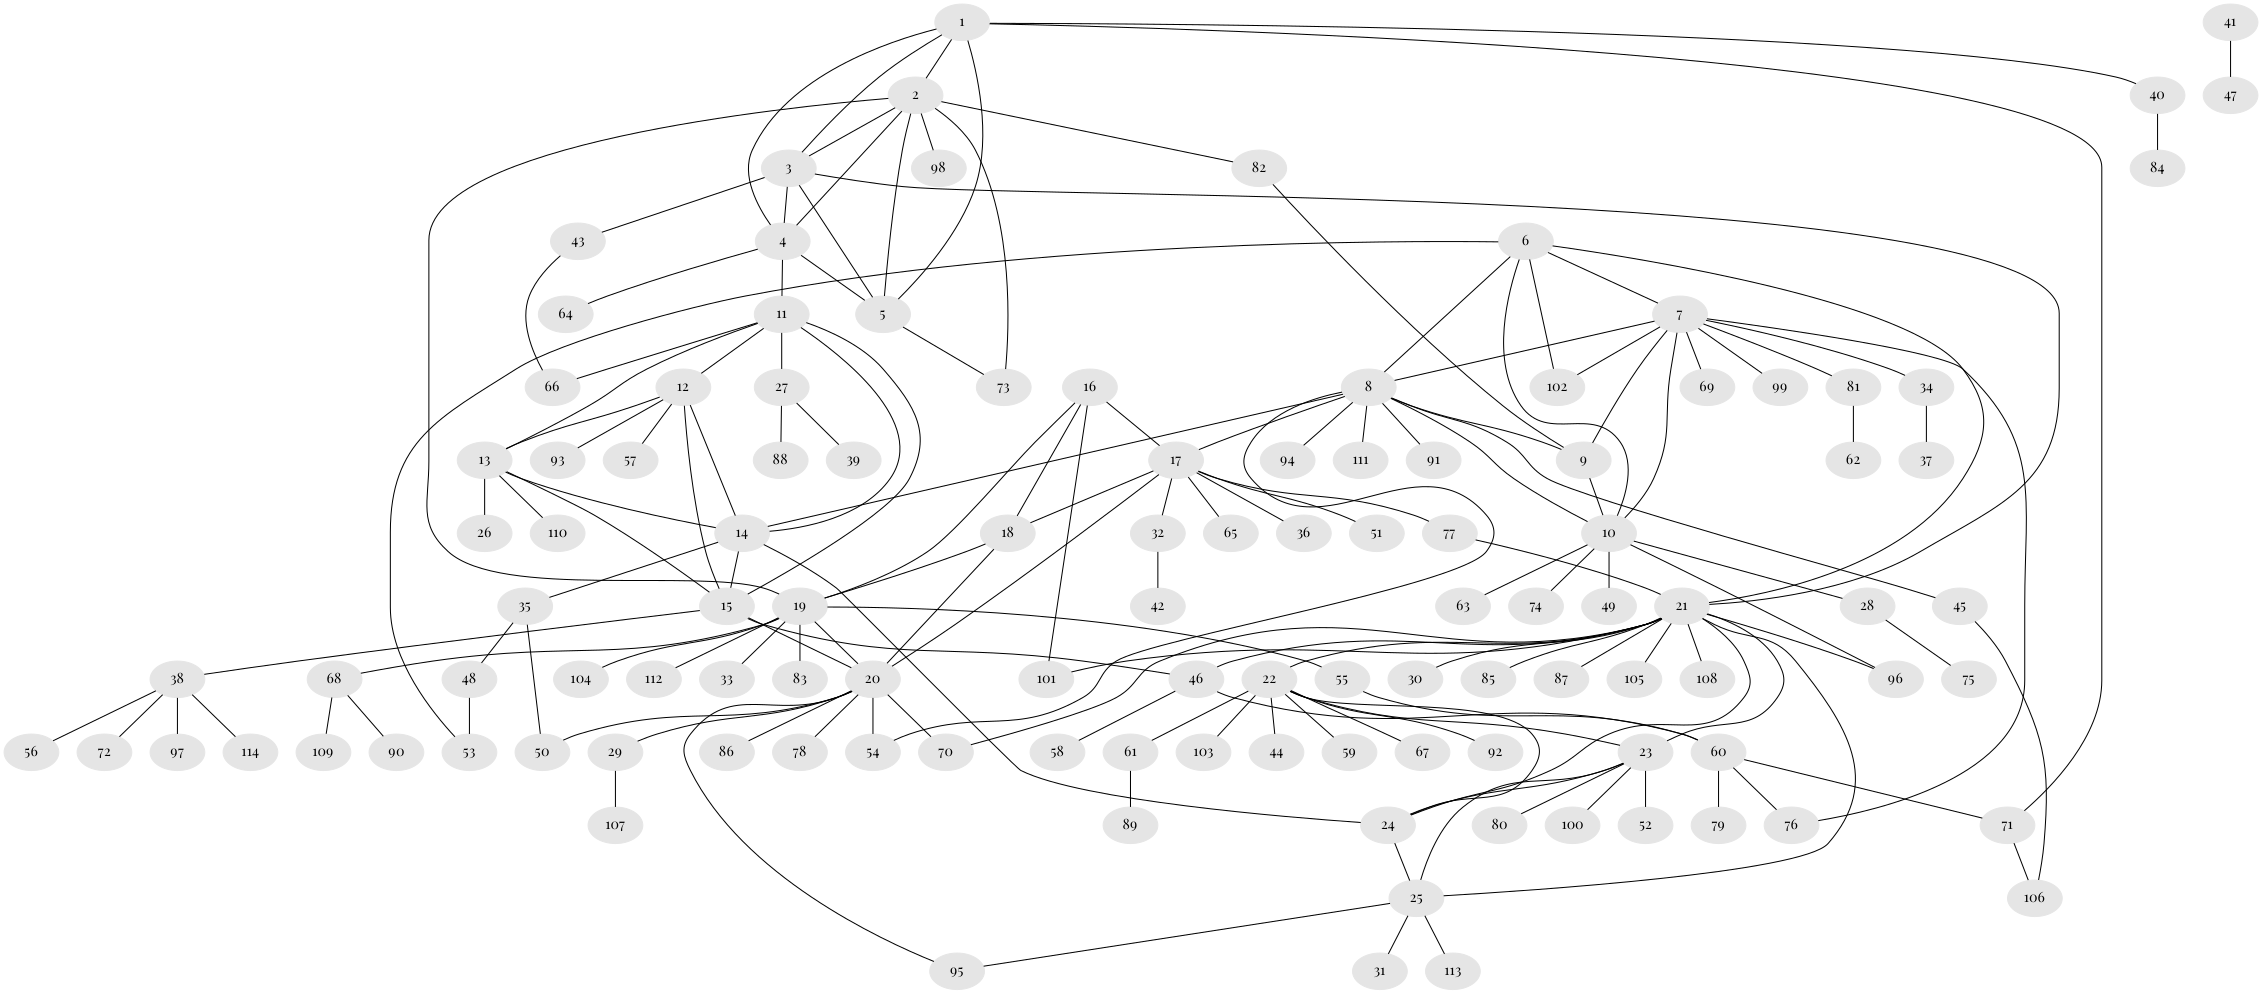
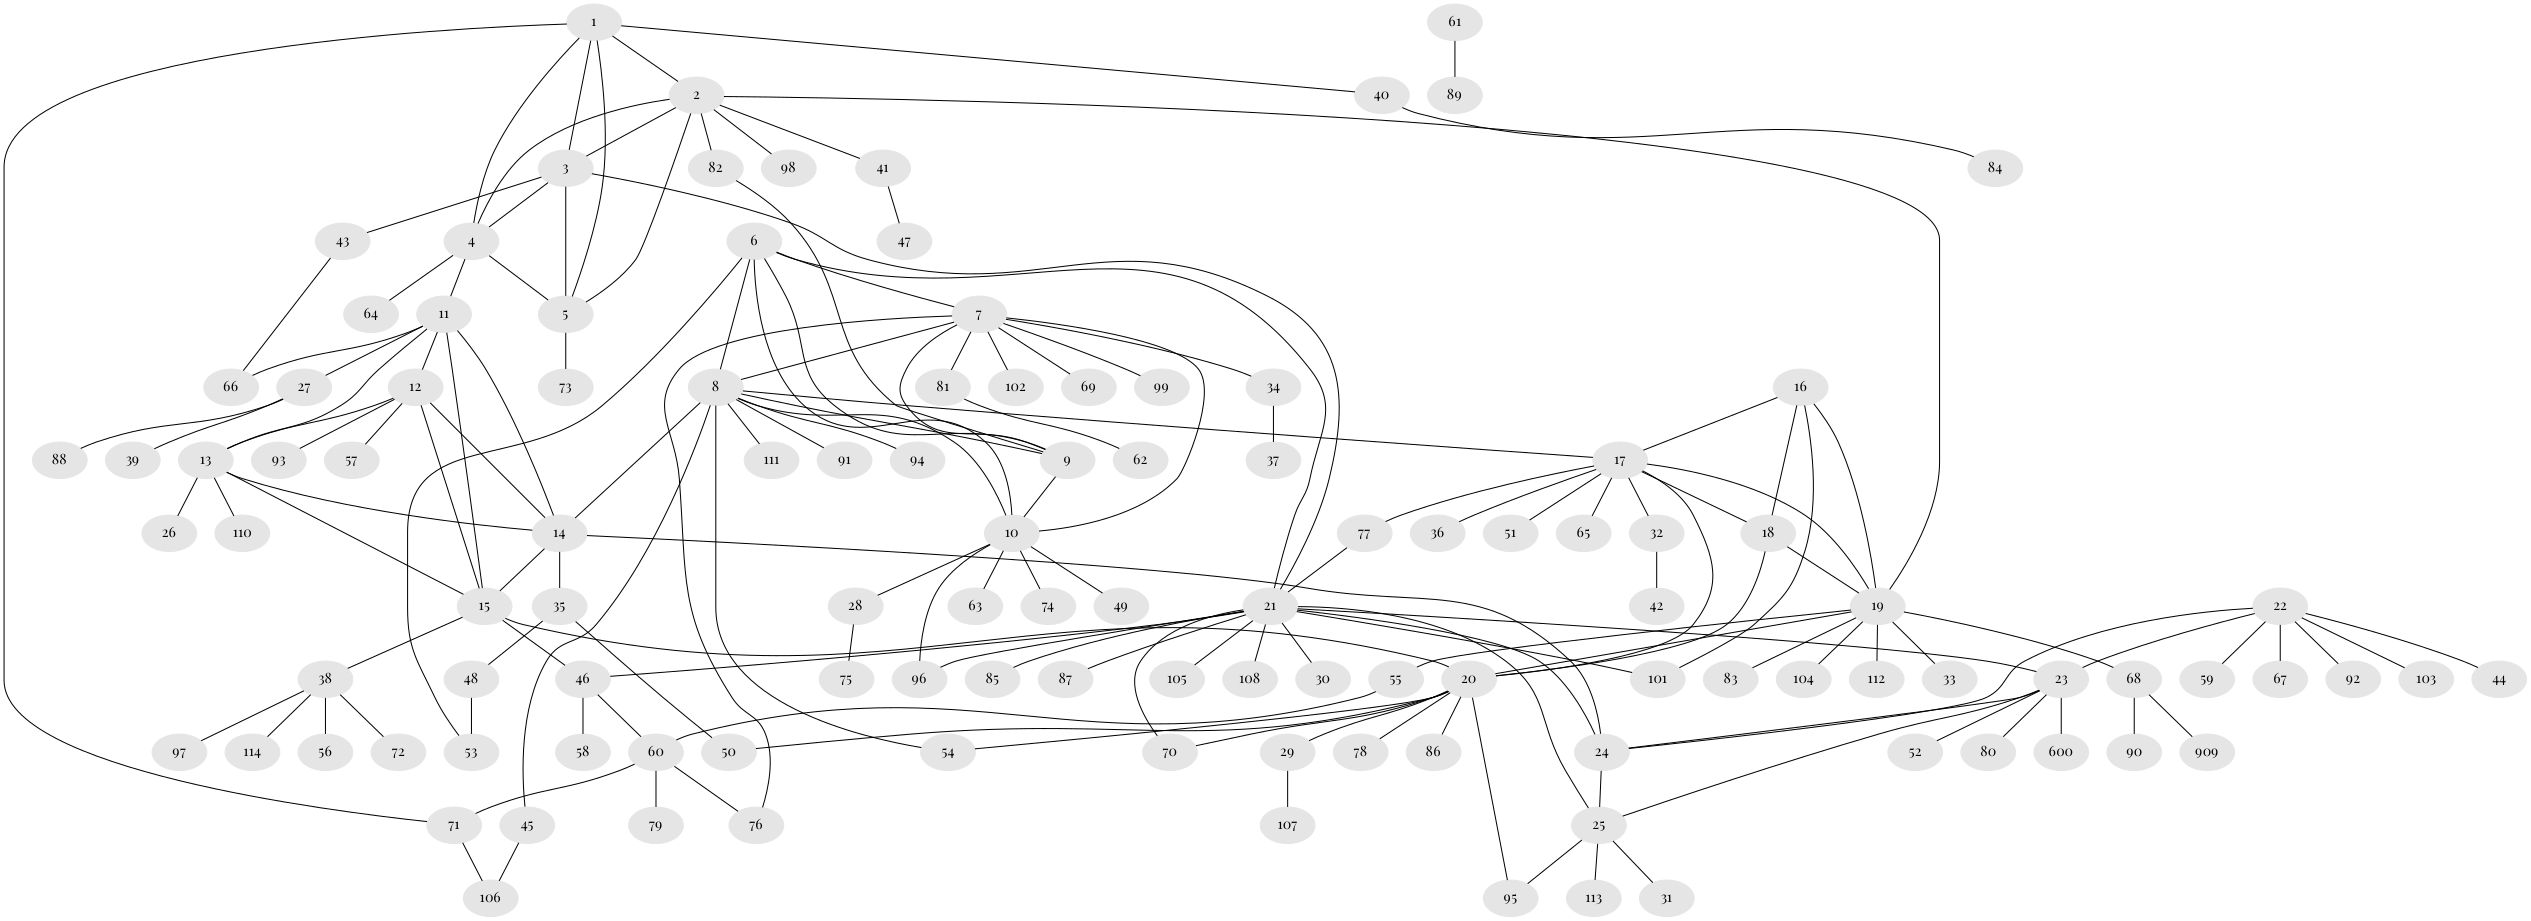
(1000, 228) -> (790, 132)
(1542, 314) -> (893, 433)
none -> (1769, 496)
(1476, 643) -> none
(1200, 716) -> none
(323, 752) -> (2207, 752)
(1573, 825) -> (2061, 752)
